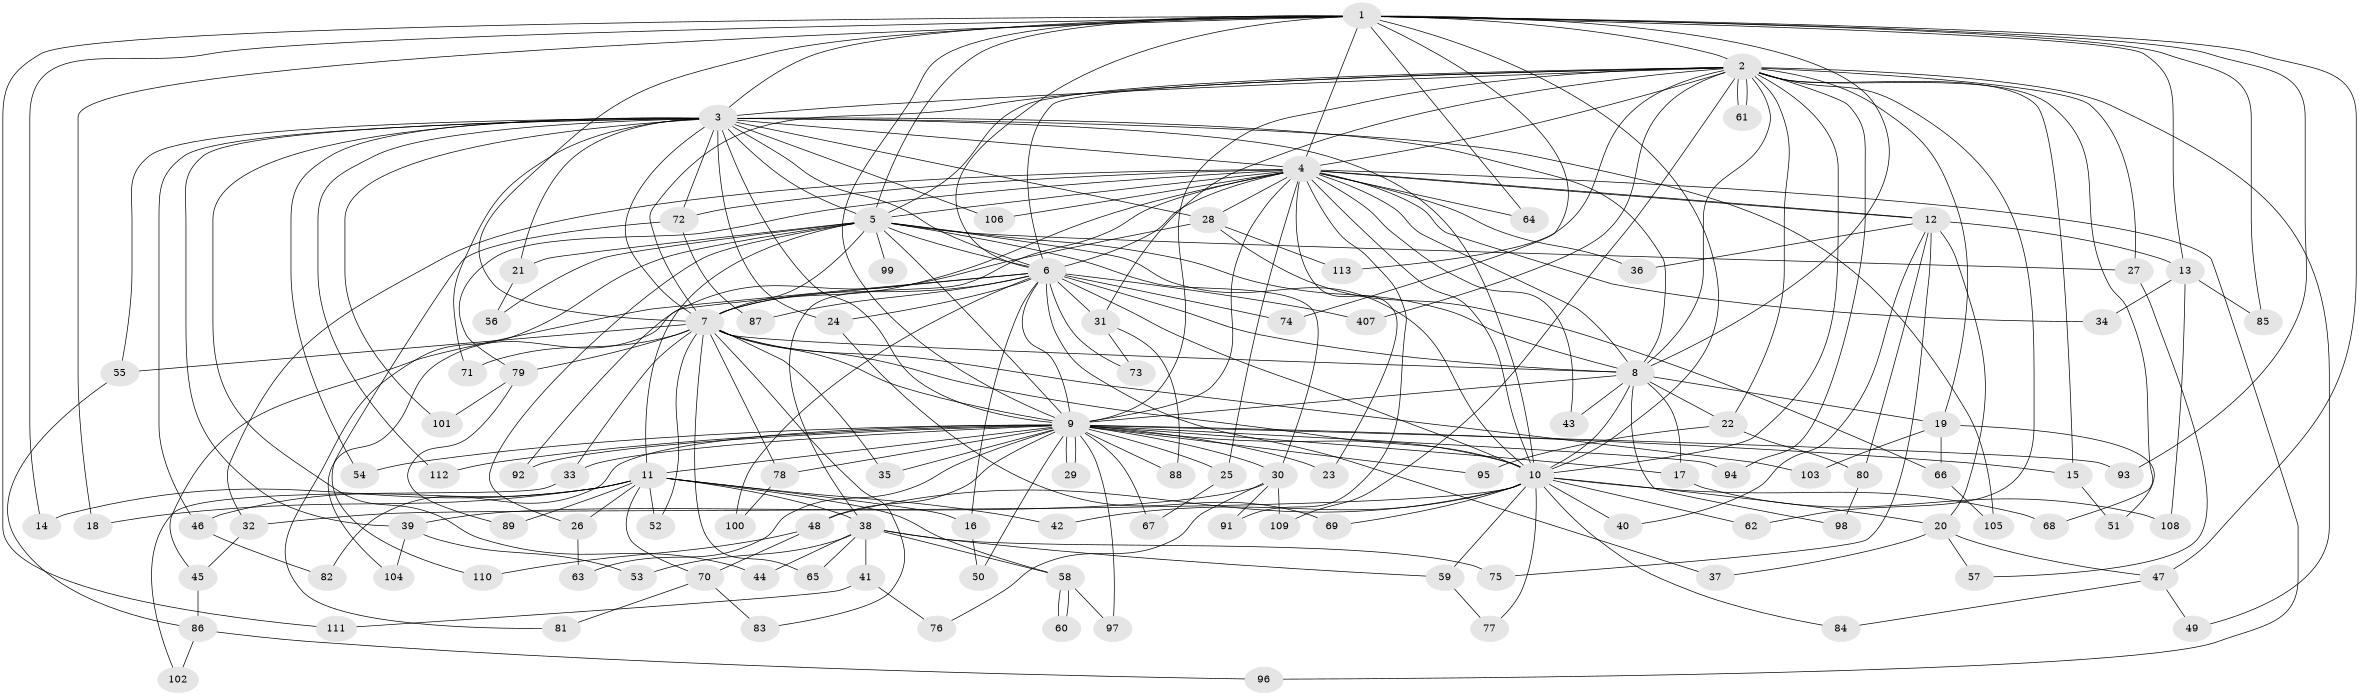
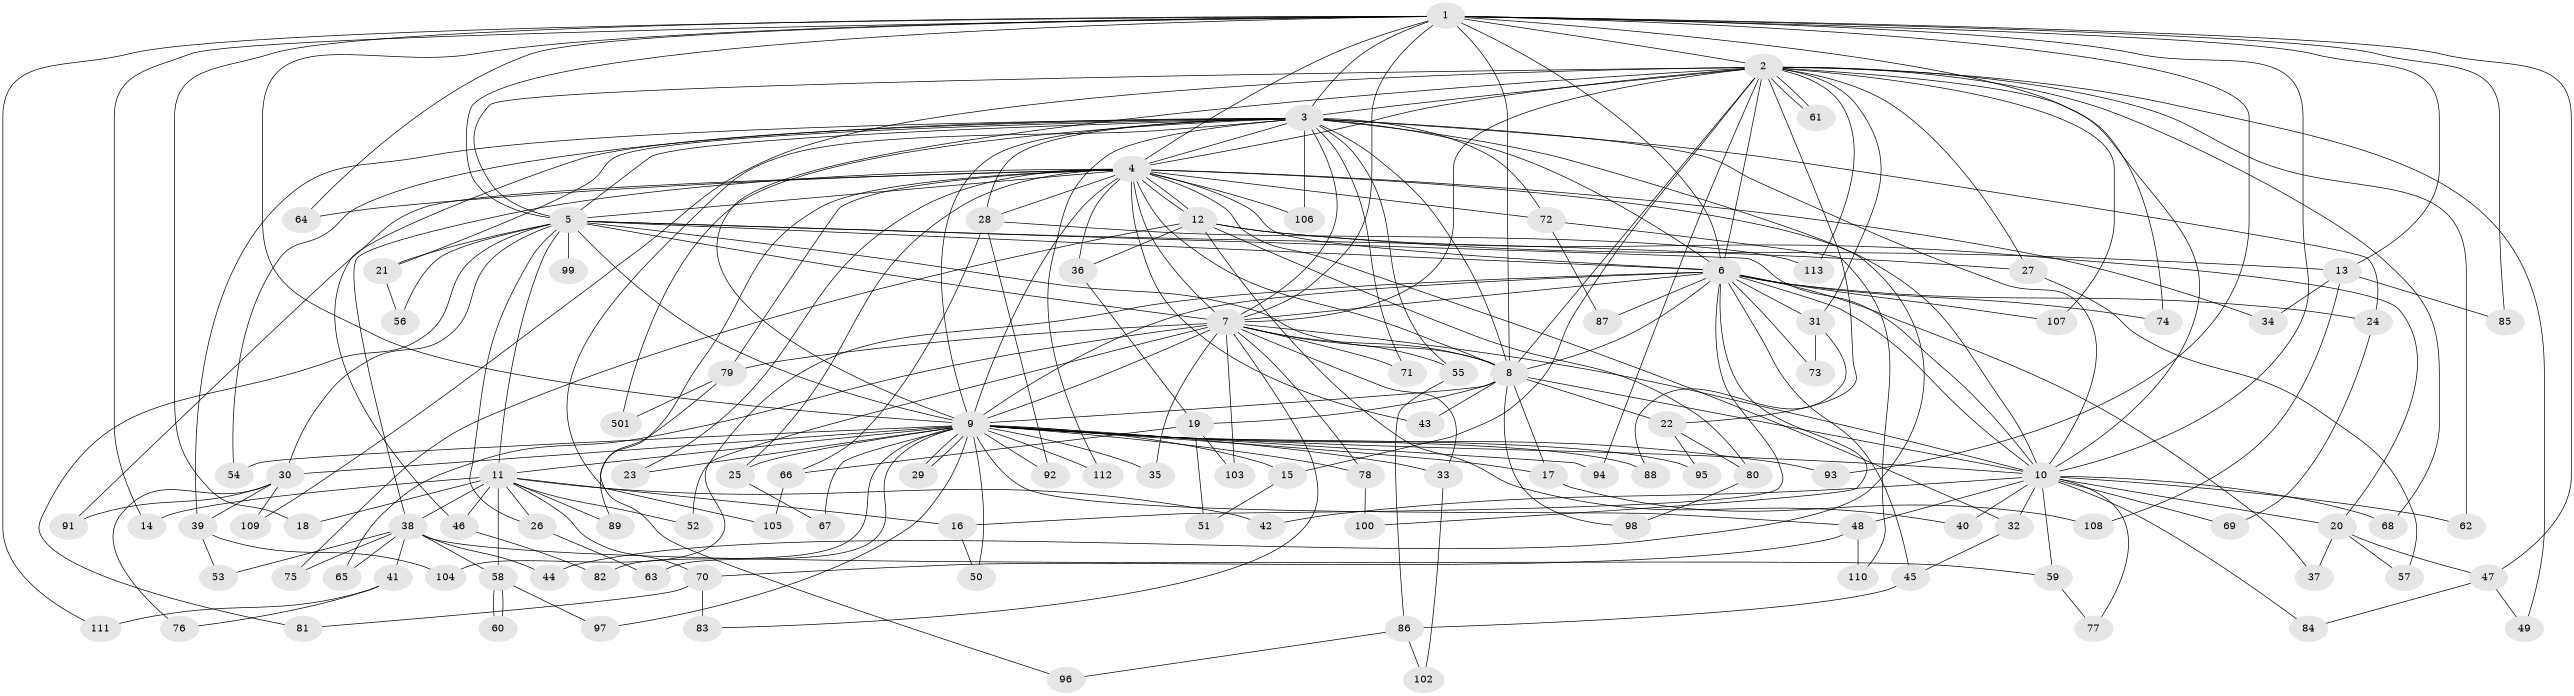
(1948, 185) -> (1139, 351)
(1366, 322) -> (2057, 322)
(442, 424) -> (621, 424)
